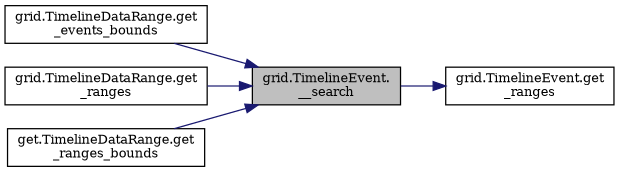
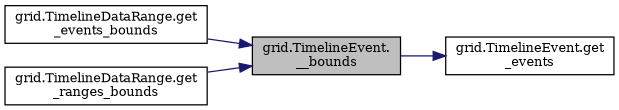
(106, 86) -> none
(326, 86) -> (326, 56)
(530, 86) -> (530, 56)
(106, 148) -> (106, 86)
